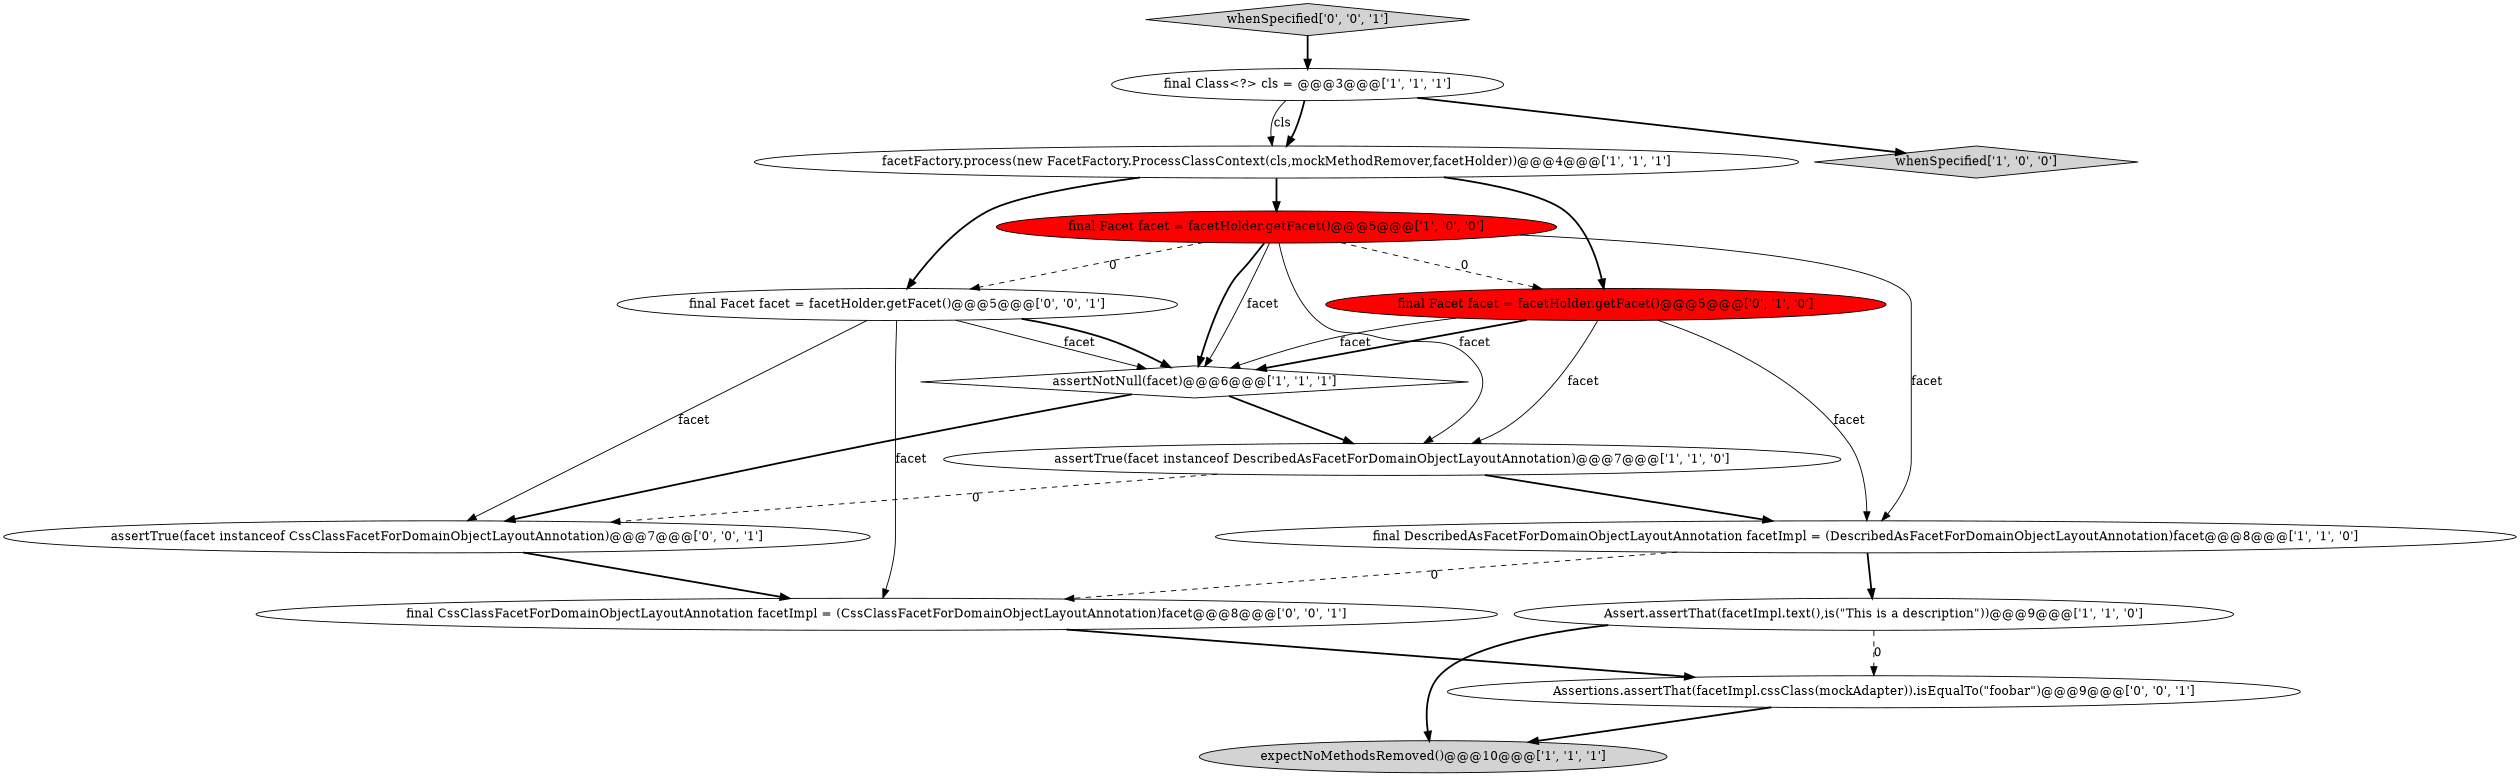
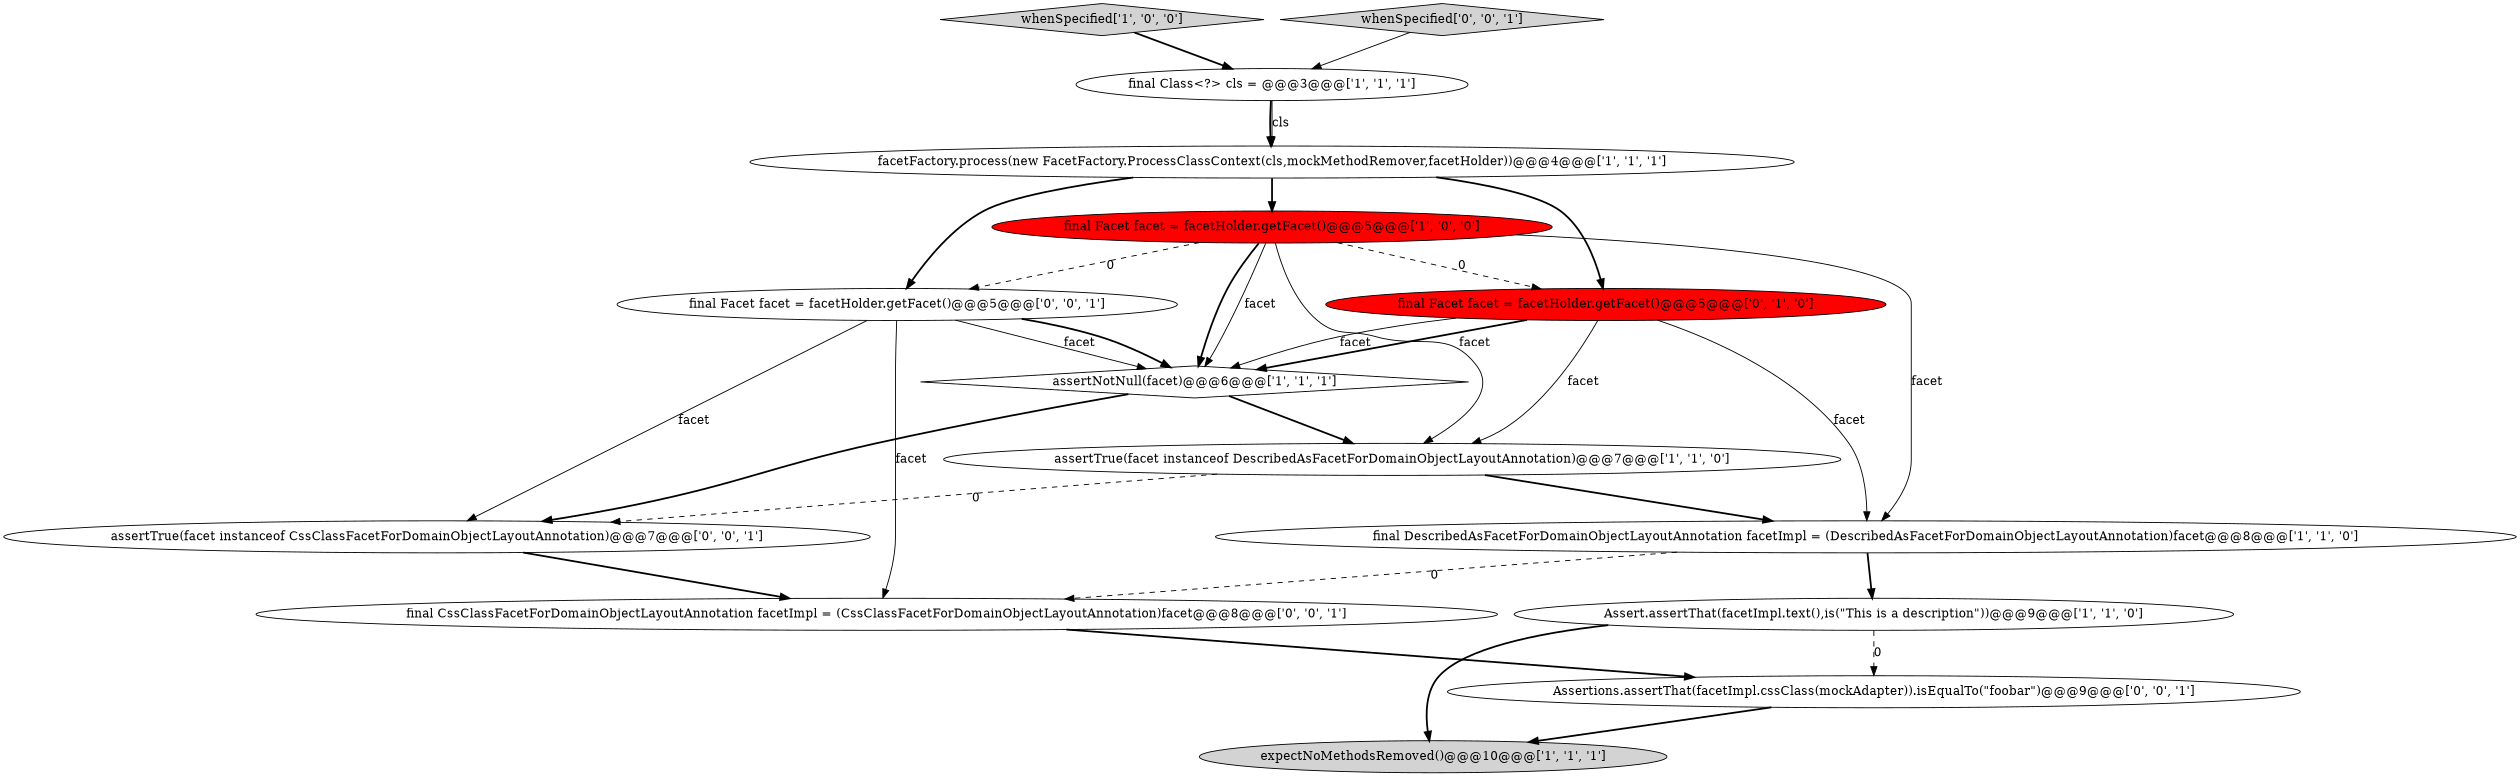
(1308, 48) -> (1365, 49)
(1657, 125) -> (1179, 49)
